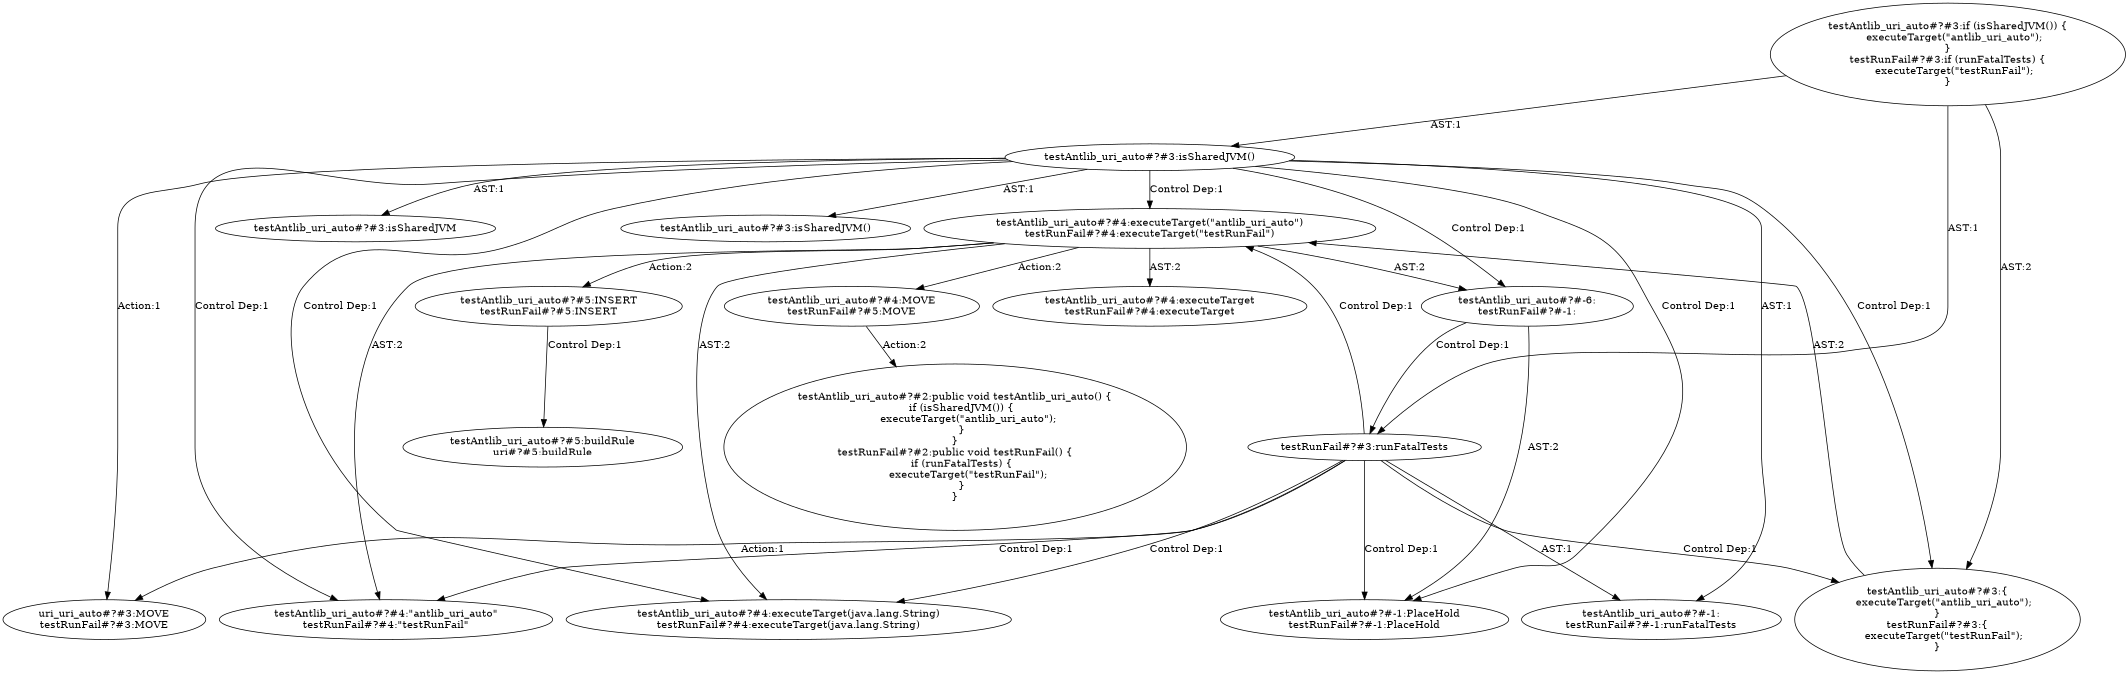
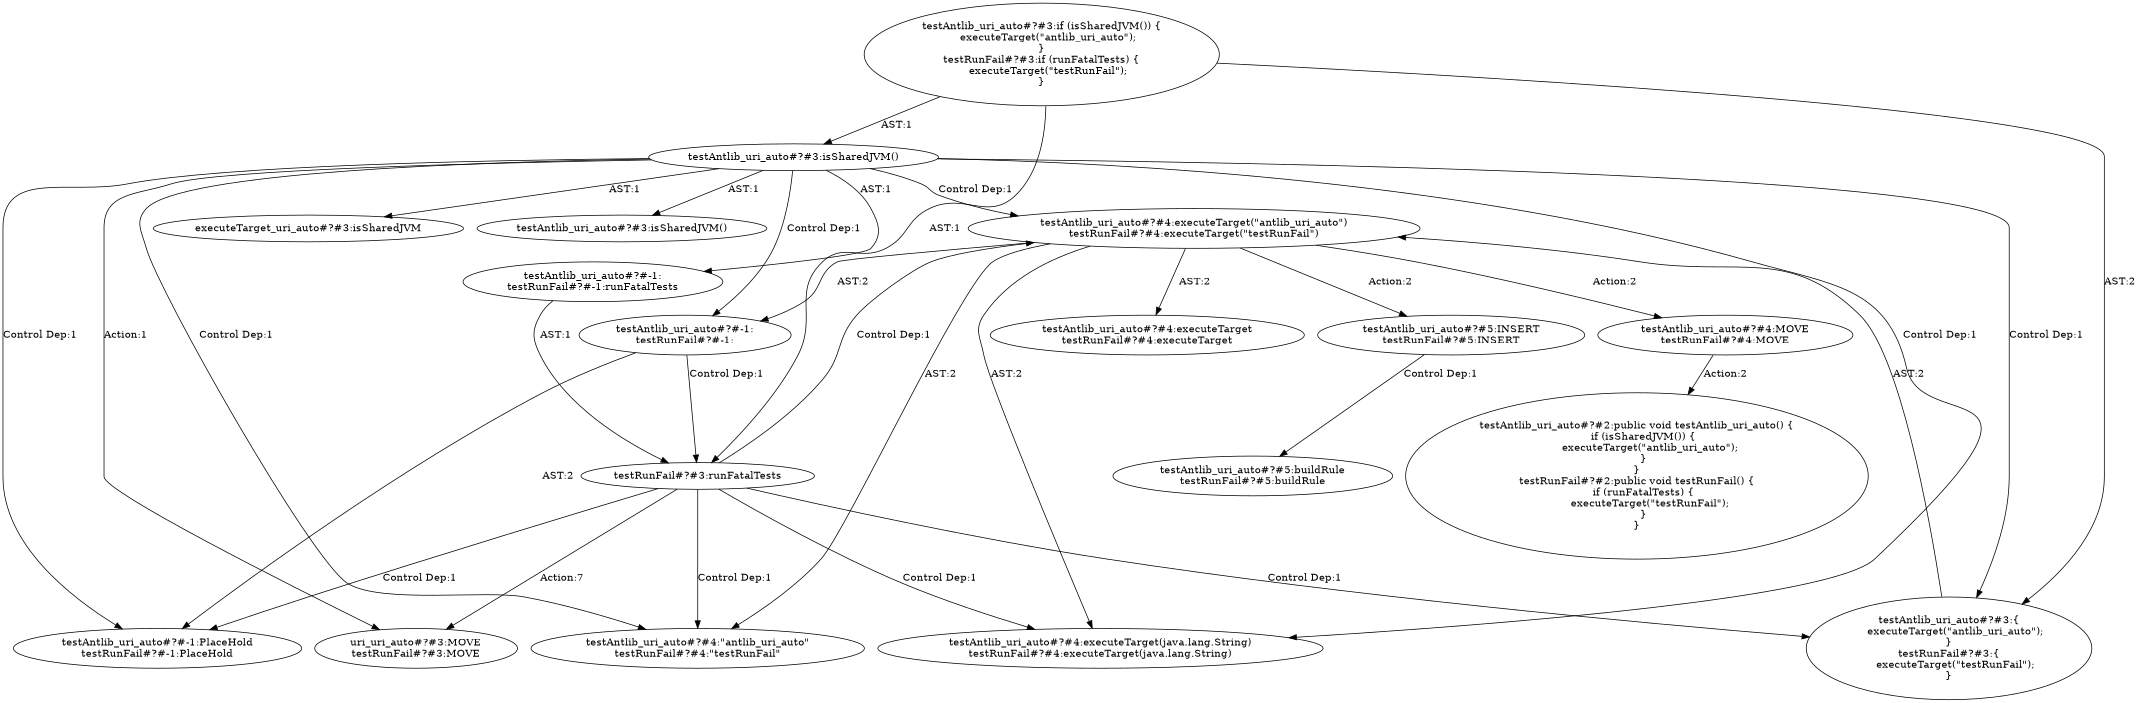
(356, 228) -> (308, 228)
(852, 306) -> (1725, 335)
(1527, 306) -> (685, 335)
(543, 447) -> (1253, 476)
(1517, 538) -> (570, 396)
(763, 549) -> (562, 578)
